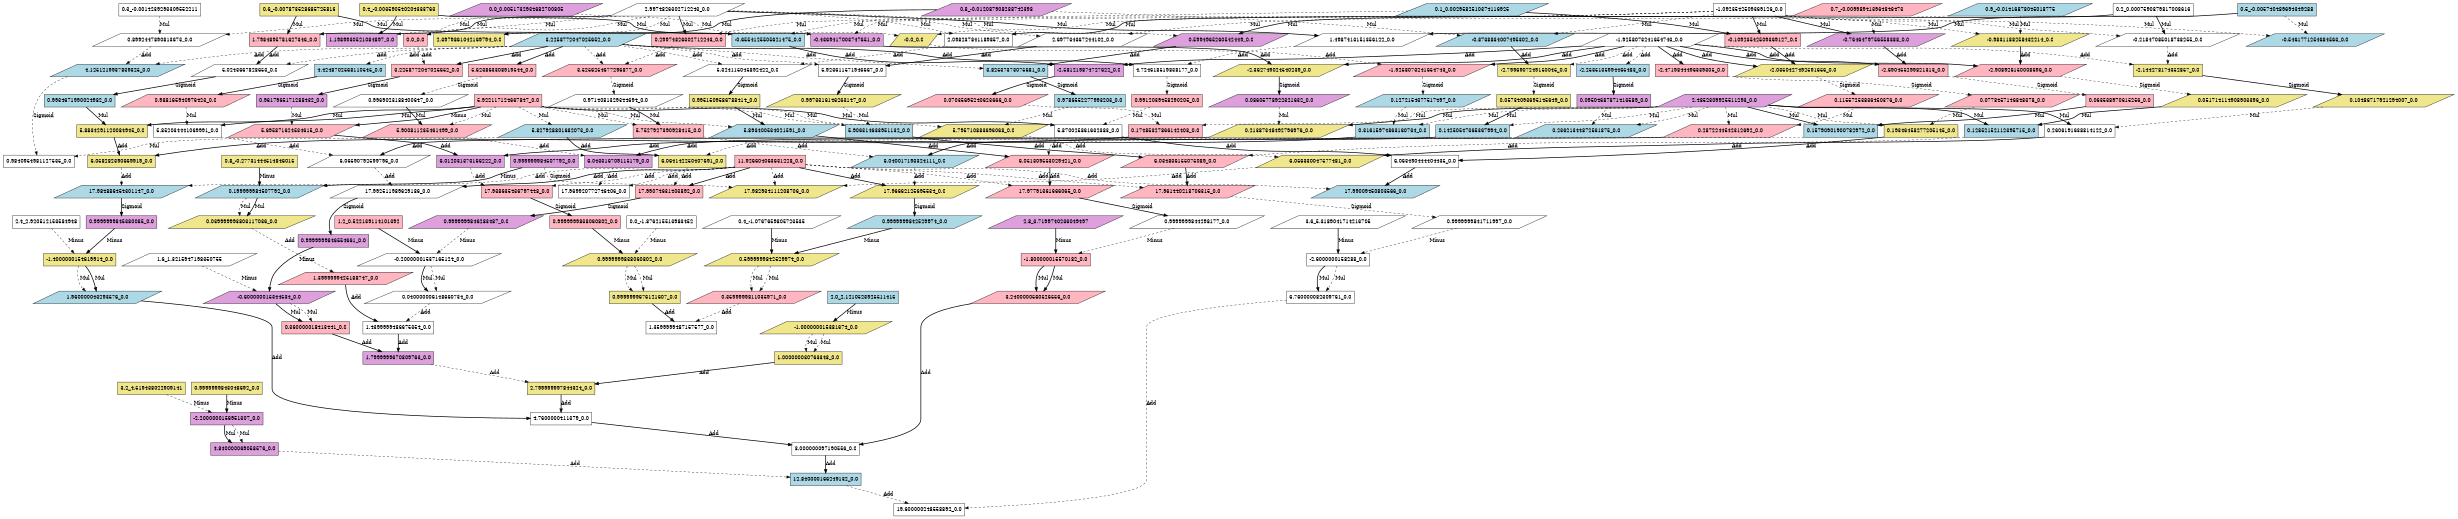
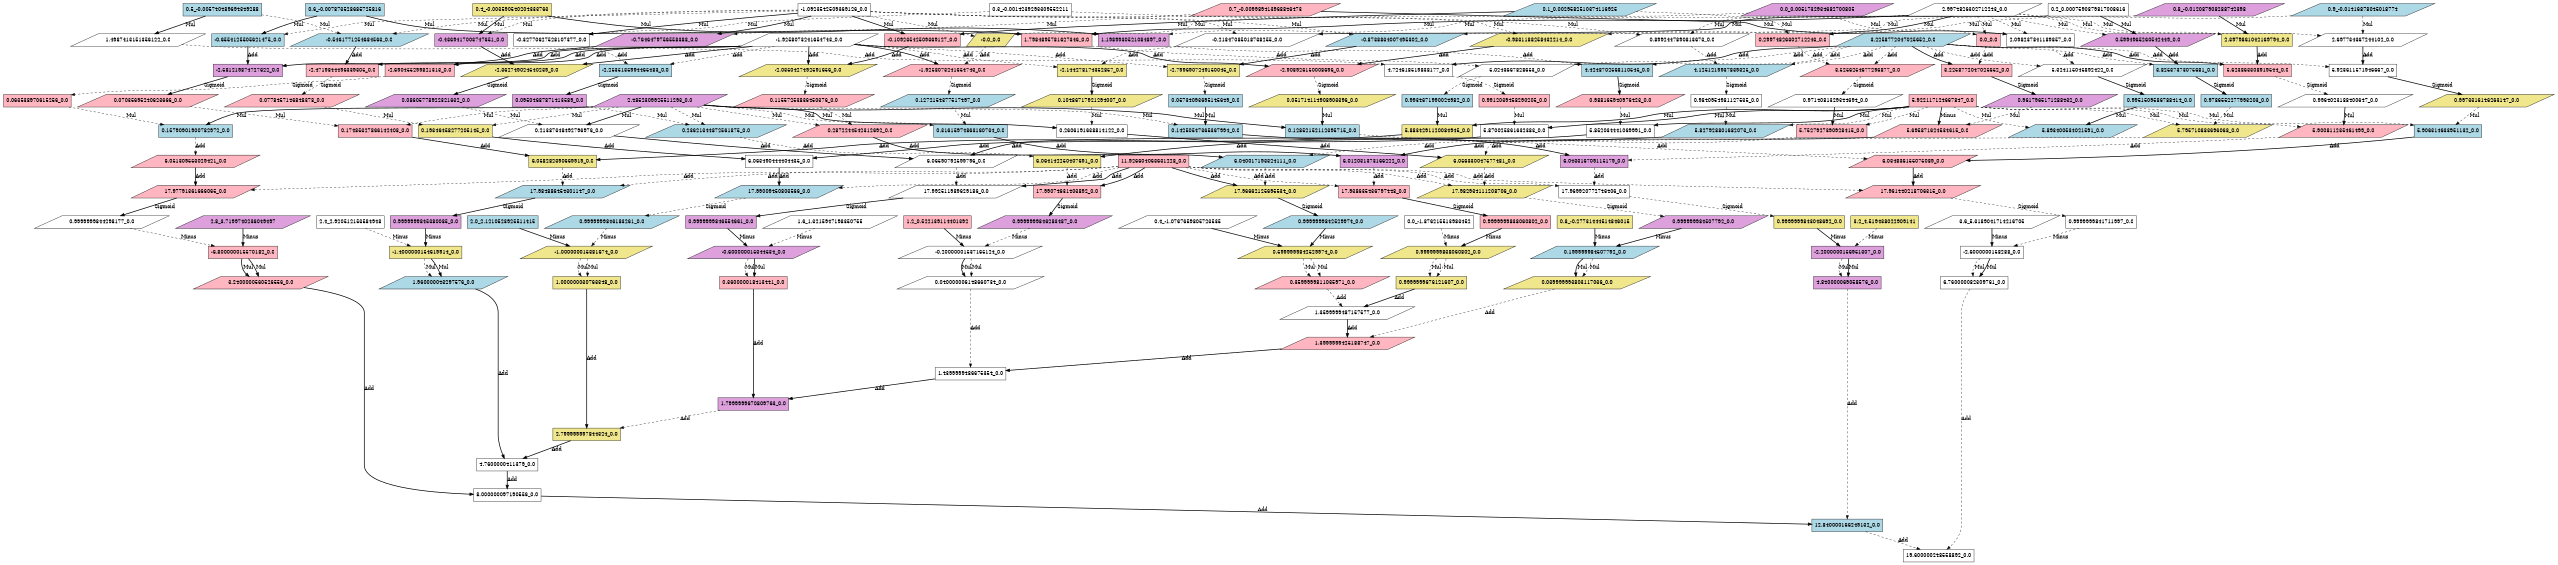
(299, 10) -> (345, 10)
(1867, 10) -> (1265, 10)
(2020, 10) -> (2363, 10)
(1021, 25) -> none
none -> (552, 40)
none -> (1374, 50)
(269, 54) -> (1293, 59)
none -> (352, 54)
none -> (2257, 54)
(166, 85) -> (1463, 83)
(292, 101) -> (2050, 101)
(401, 101) -> (2345, 101)
(725, 101) -> (2159, 101)
(1534, 101) -> (1205, 101)
(1984, 119) -> (115, 116)
(1279, 131) -> (569, 131)
(287, 138) -> (1726, 115)
(275, 146) -> (1249, 138)
(910, 146) -> none
(544, 161) -> (1703, 222)
(628, 184) -> (1593, 207)
none -> (1700, 206)
(369, 222) -> (937, 222)
none -> (612, 222)
(1479, 222) -> (2101, 222)
(1056, 260) -> (243, 252)
(97, 297) -> (443, 283)
none -> (1347, 326)
(681, 328) -> (1347, 313)
